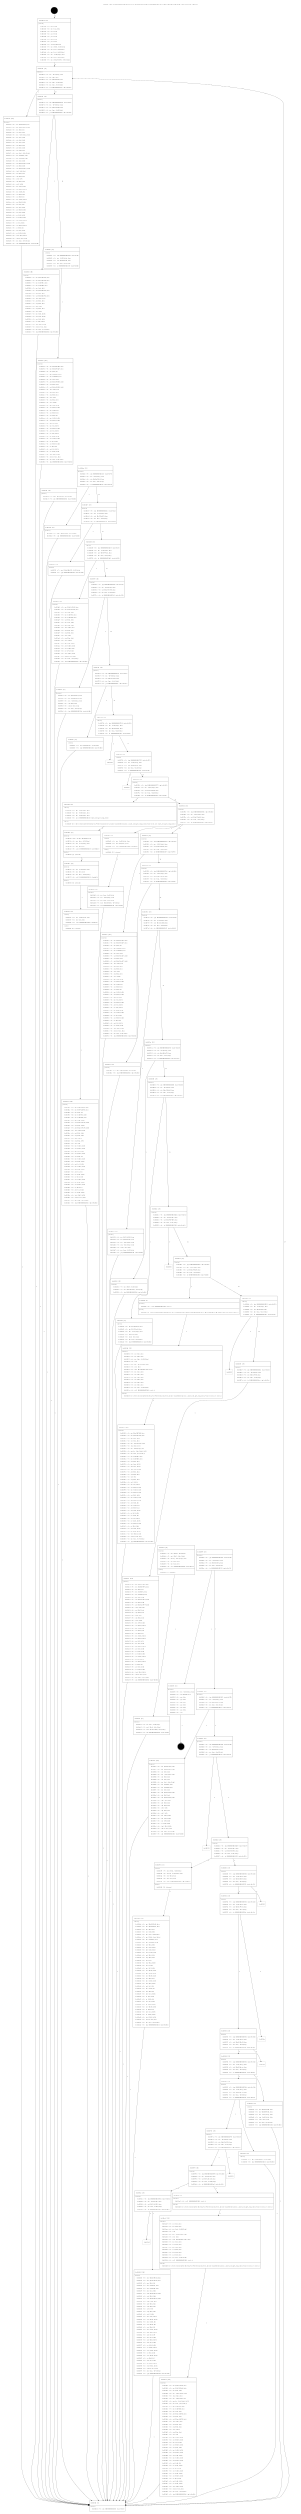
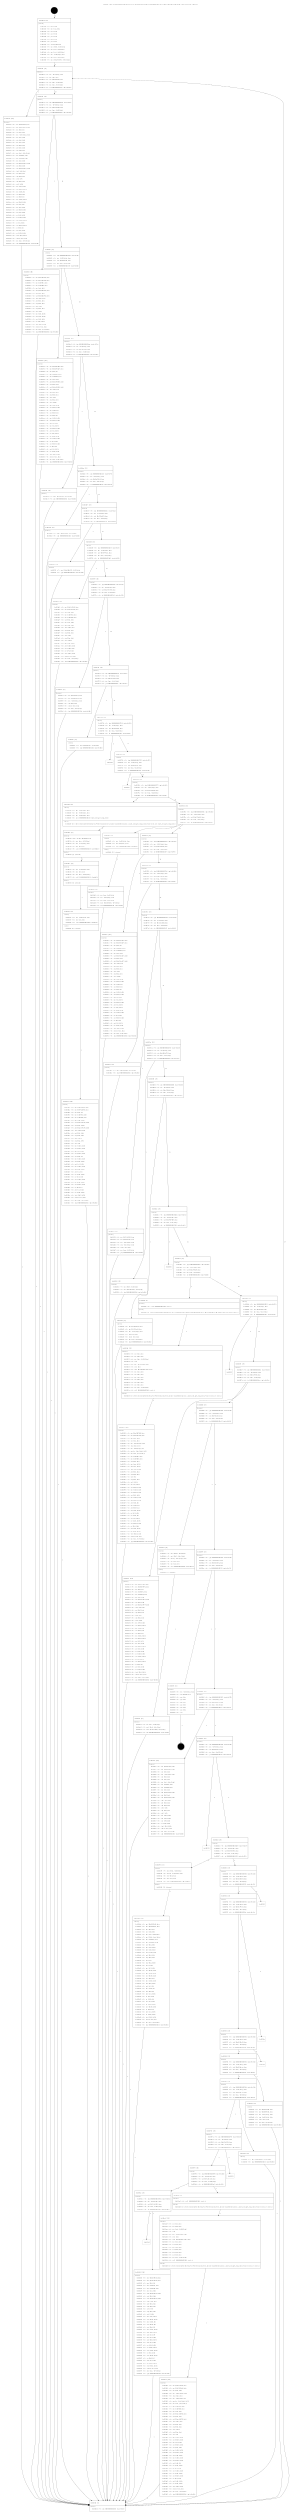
none -> (81, 346)
none -> (214, 1413)
